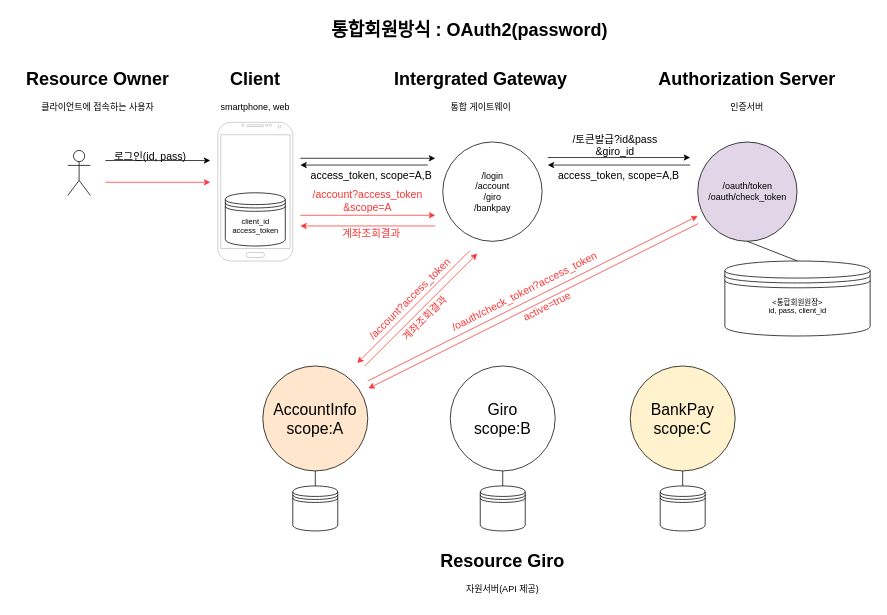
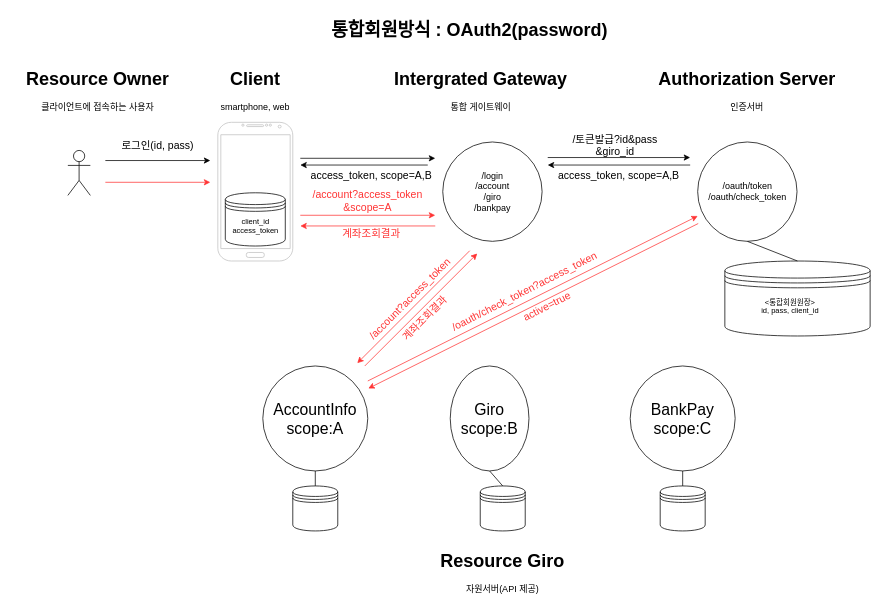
(150, 156) -> (158, 145)
(748, 192) -> (748, 192)
(798, 306) -> (790, 306)
(315, 419) -> (315, 419)
(503, 419) -> (490, 419)
(683, 419) -> (683, 419)
